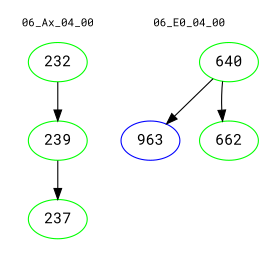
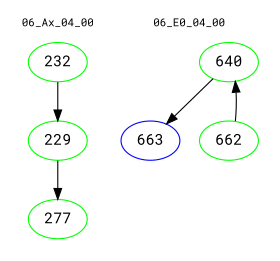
(222, 96) -> (236, 107)
(58, 141) -> (58, 141)
(150, 141) -> (150, 141)
(58, 219) -> (58, 219)
